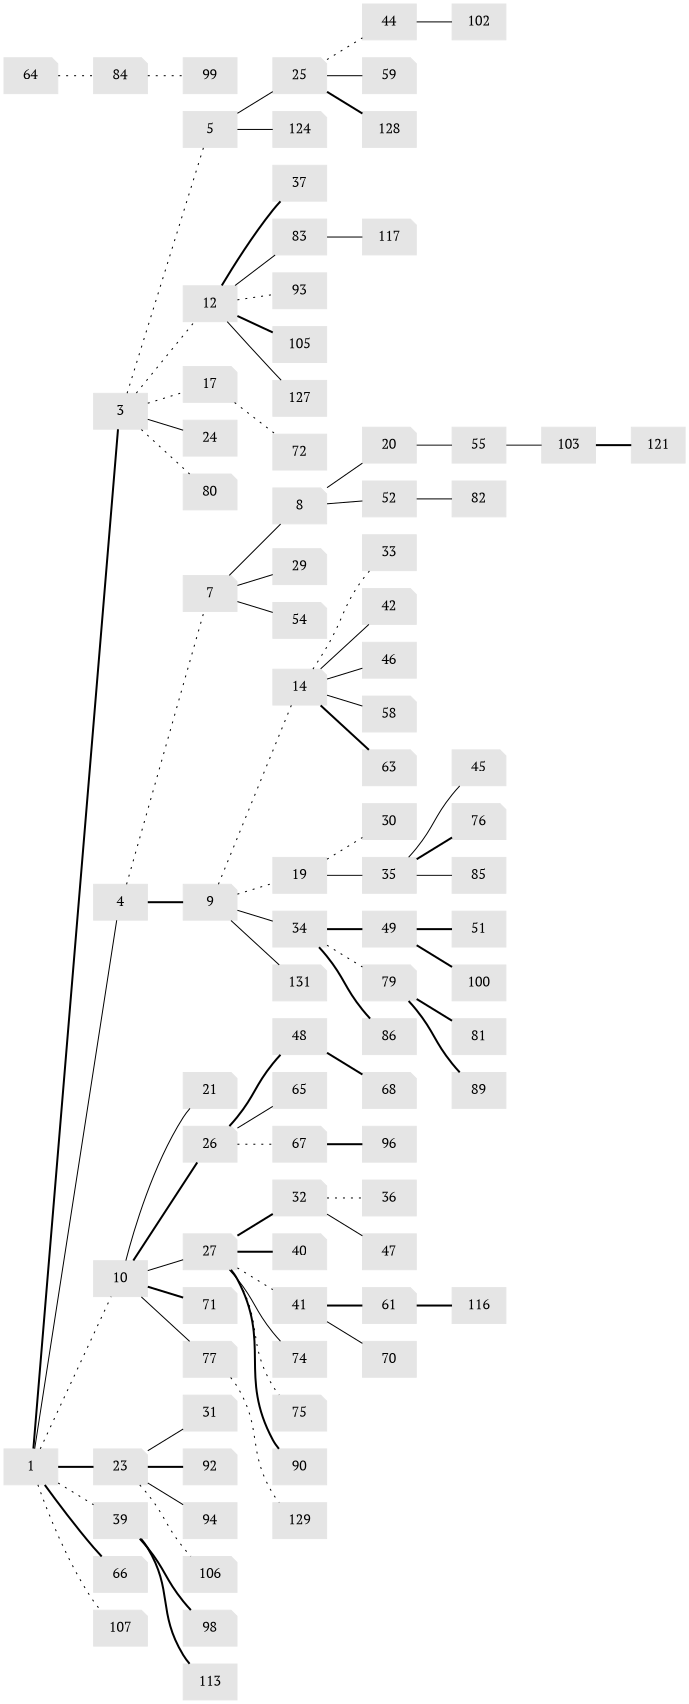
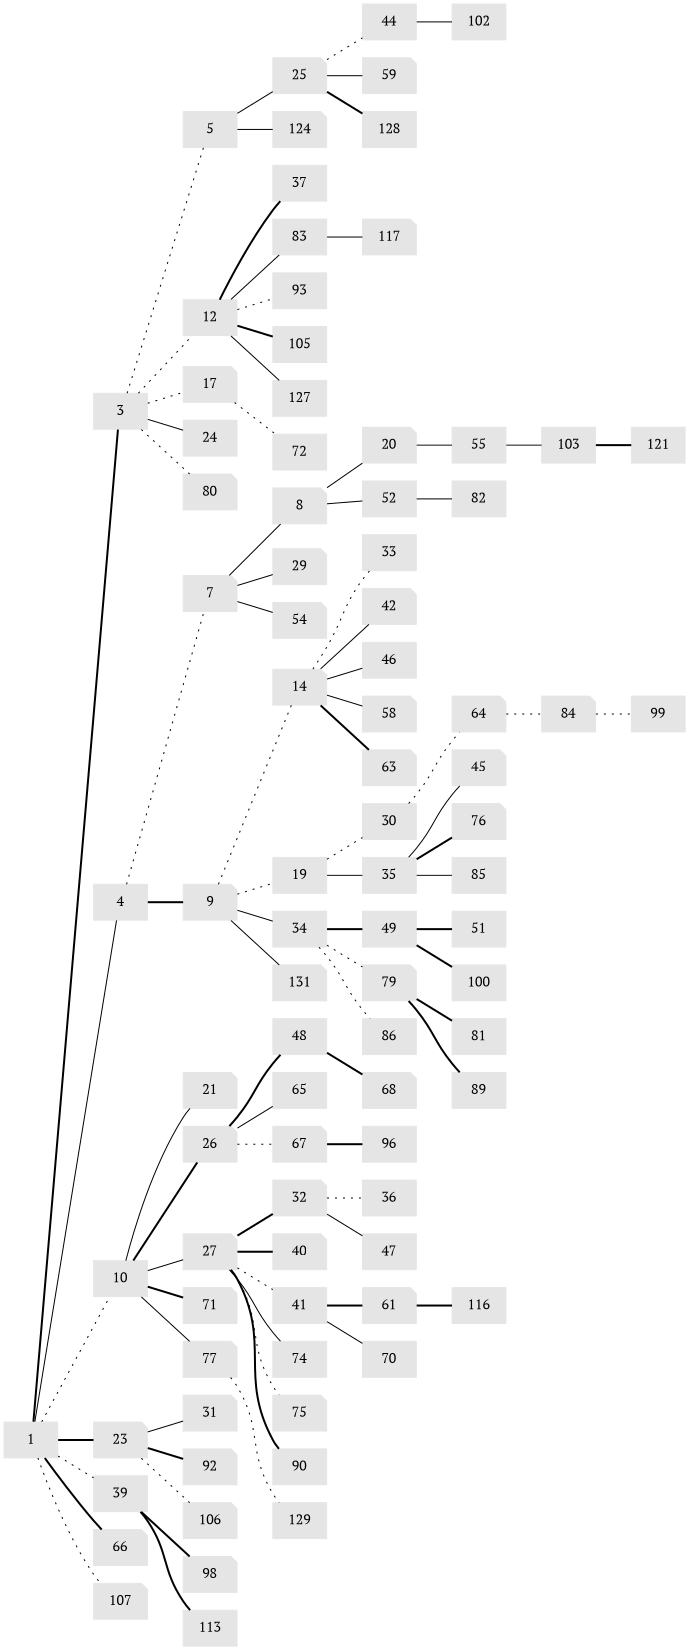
none -> (434, 768)
(345, 983) -> (345, 983)
(210, 1521) -> none
